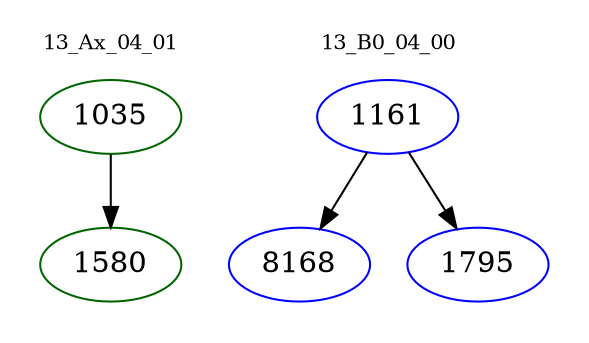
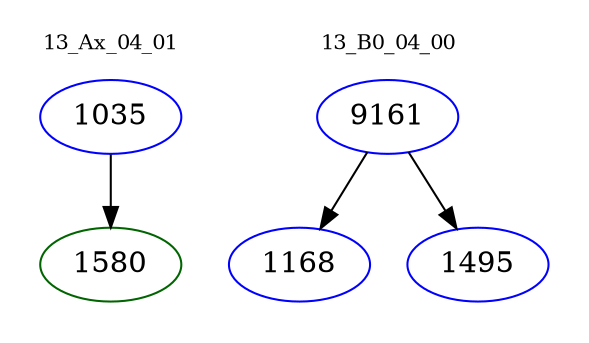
(111, 117) -> (111, 117)
(388, 117) -> (388, 117)
(300, 265) -> (300, 265)
(478, 265) -> (478, 265)
